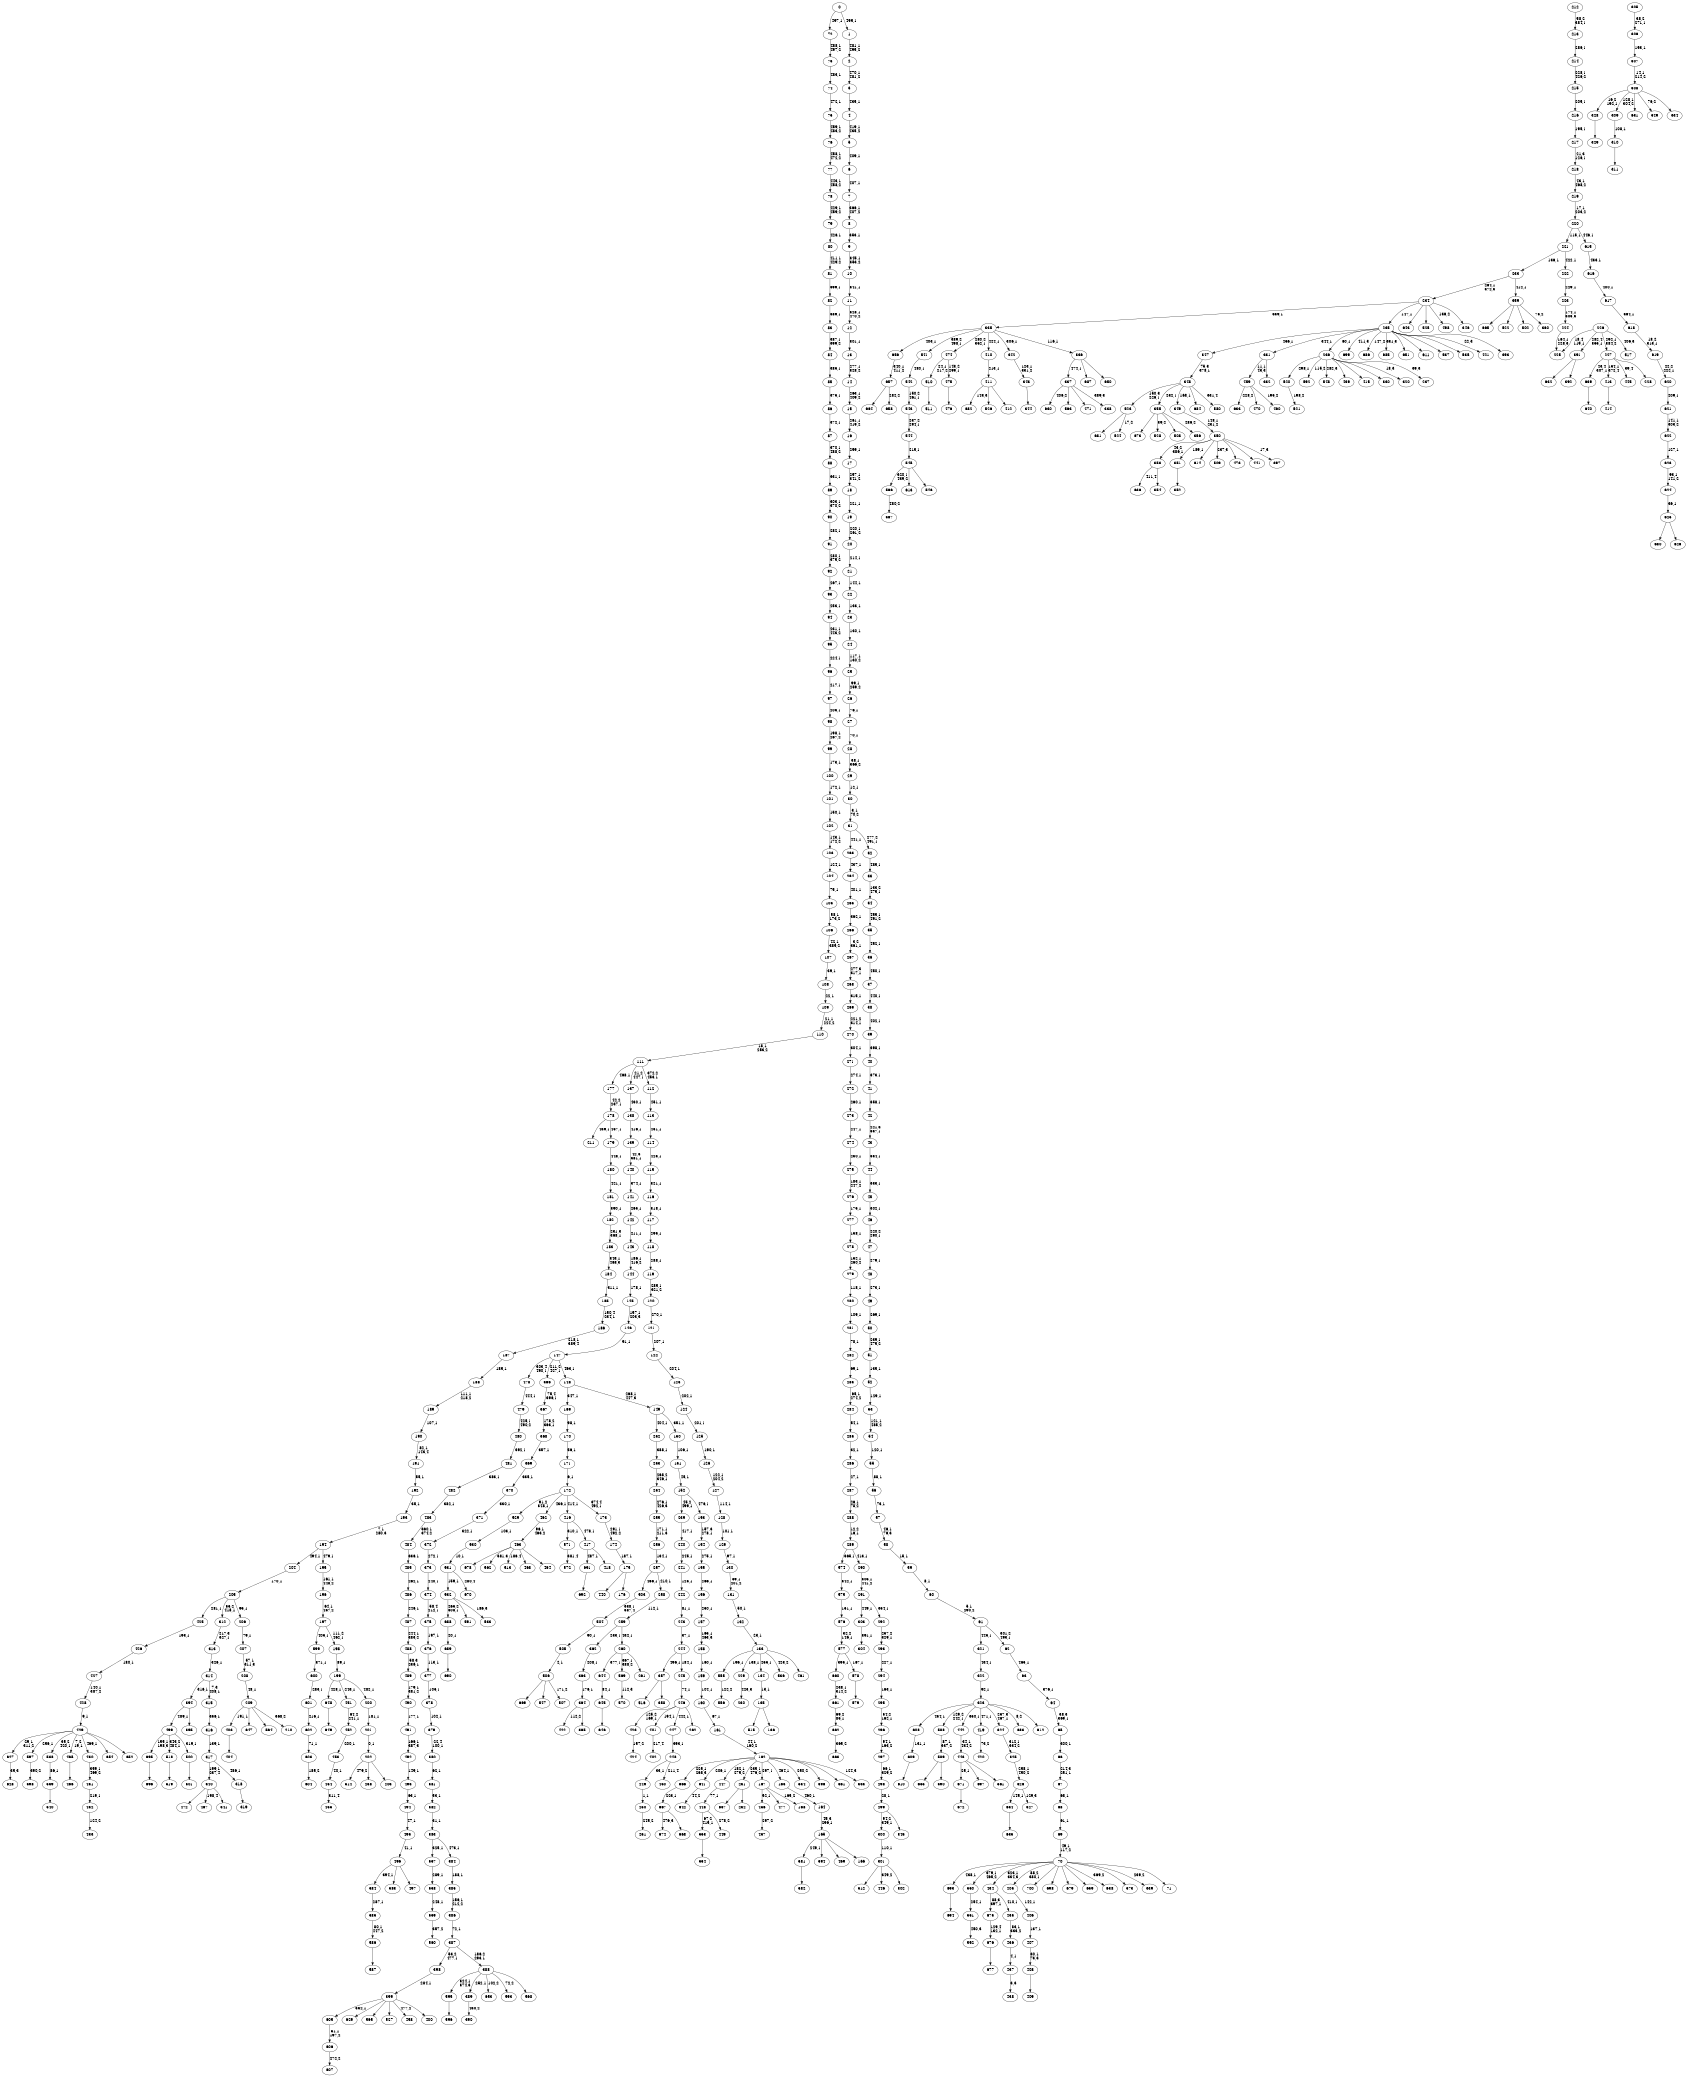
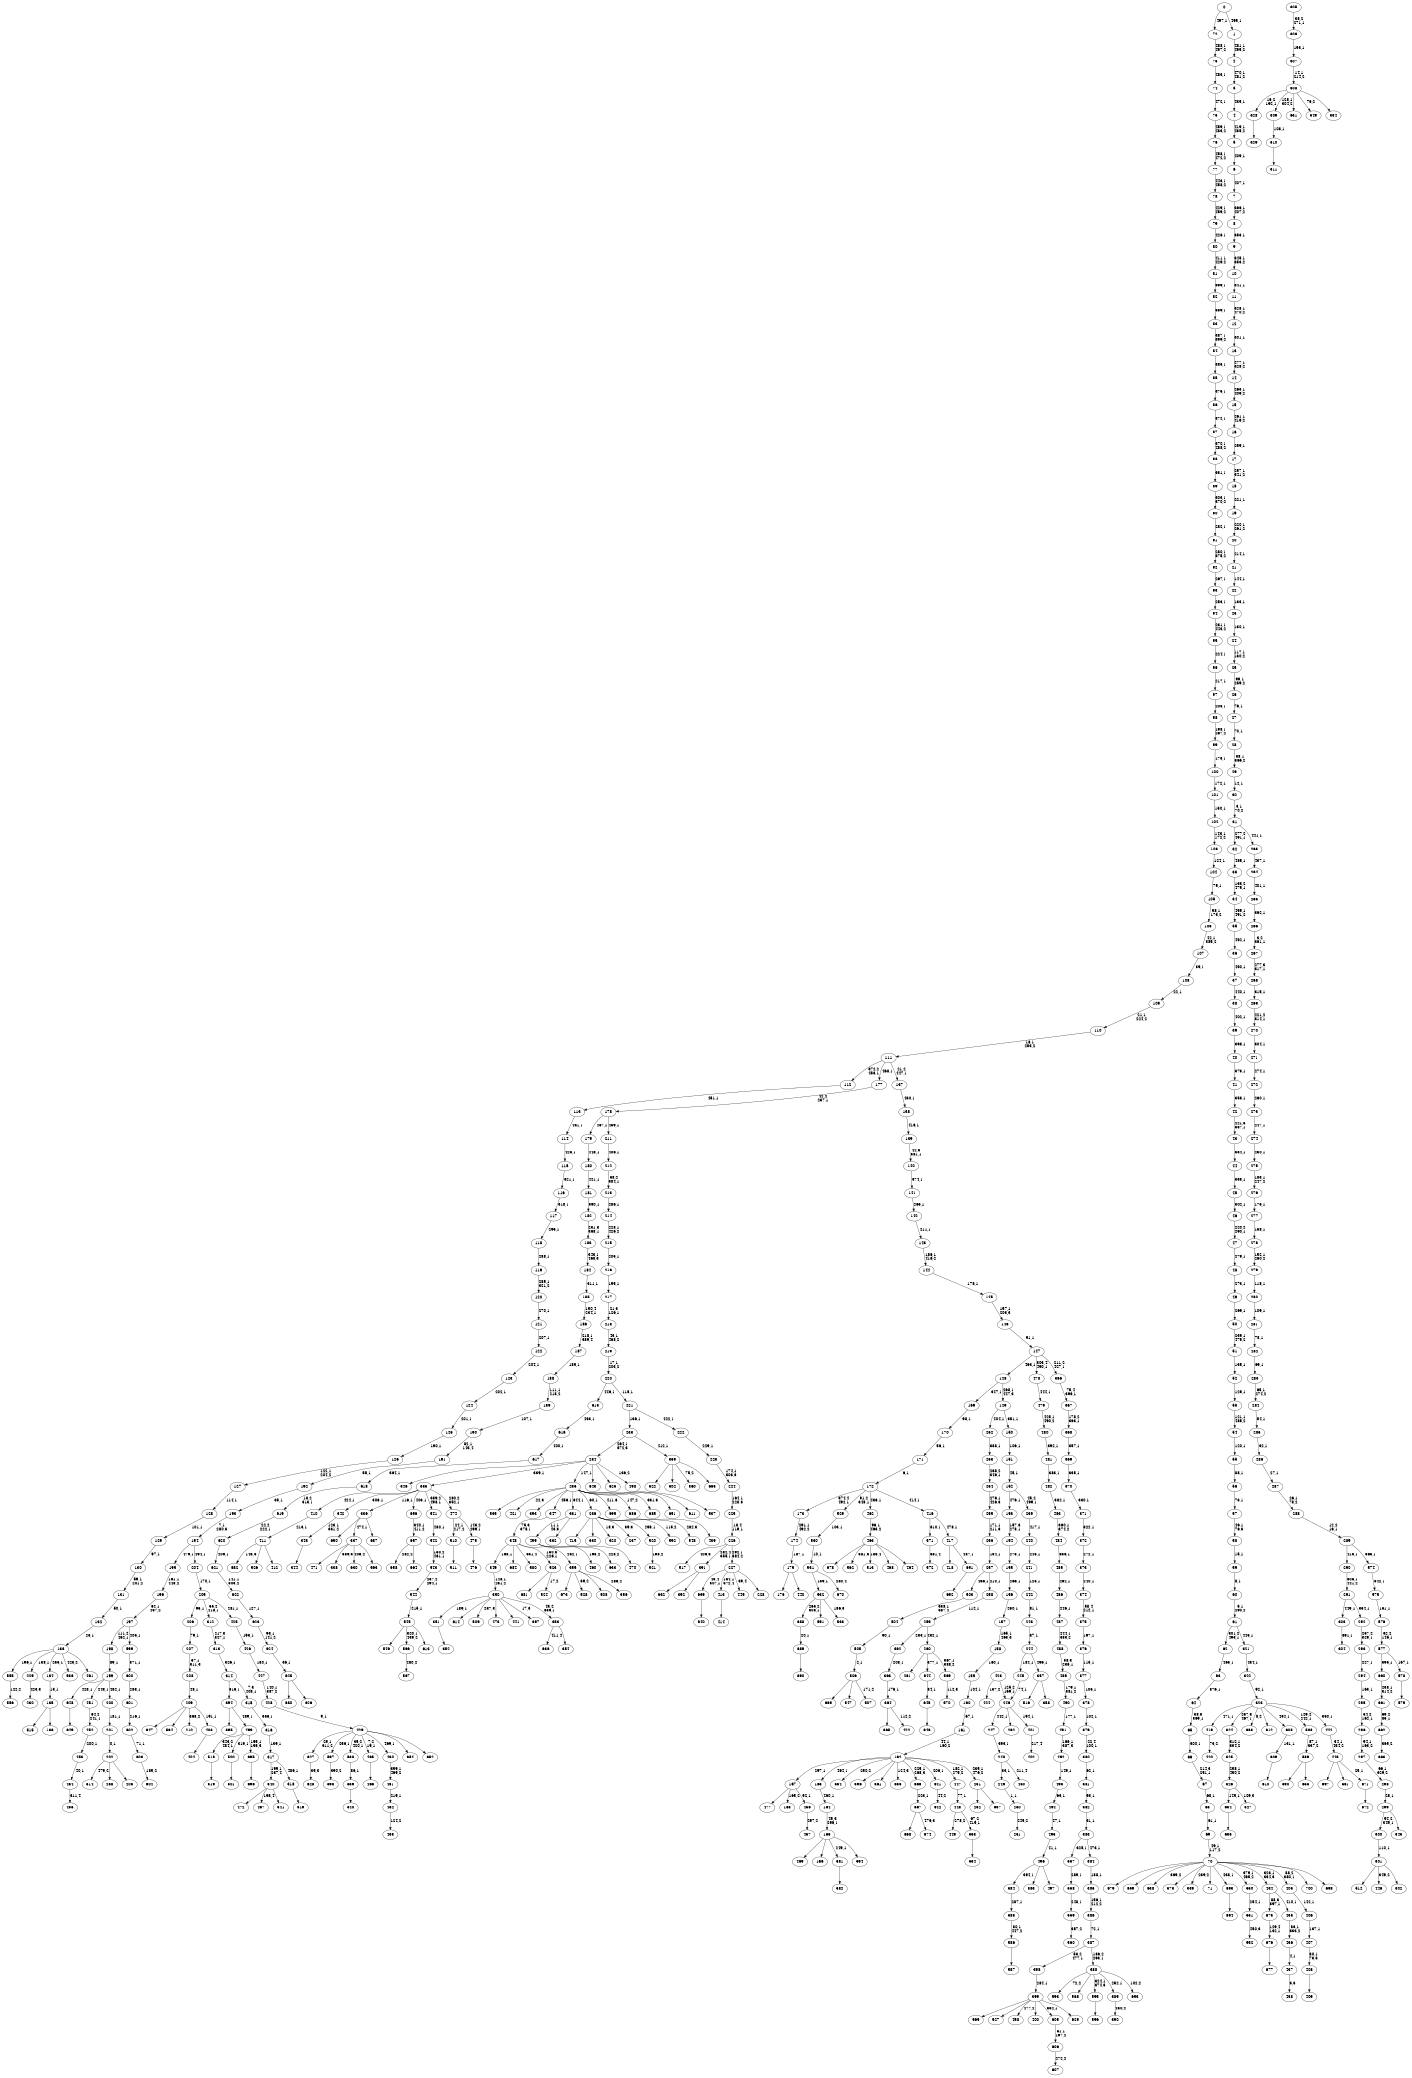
(1576, 336) -> (732, 1526)
none -> (608, 1151)
(654, 1710) -> (1002, 1689)
